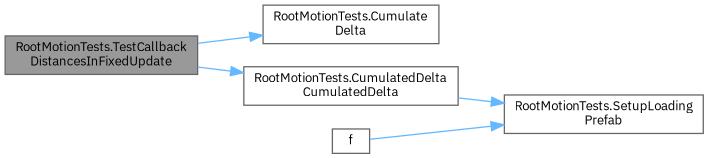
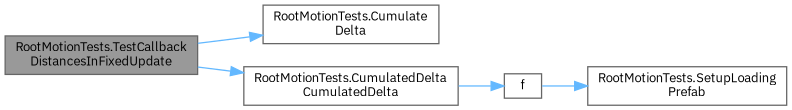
(475, 100) -> (475, 86)
